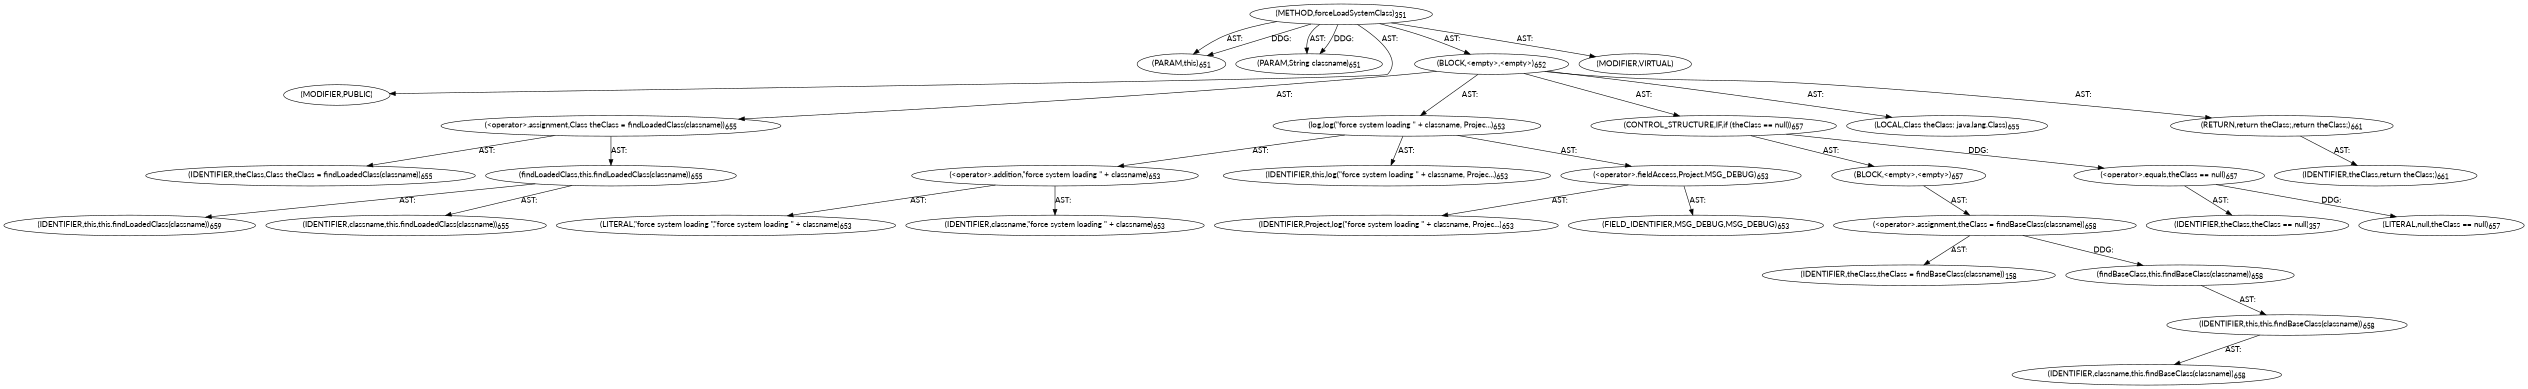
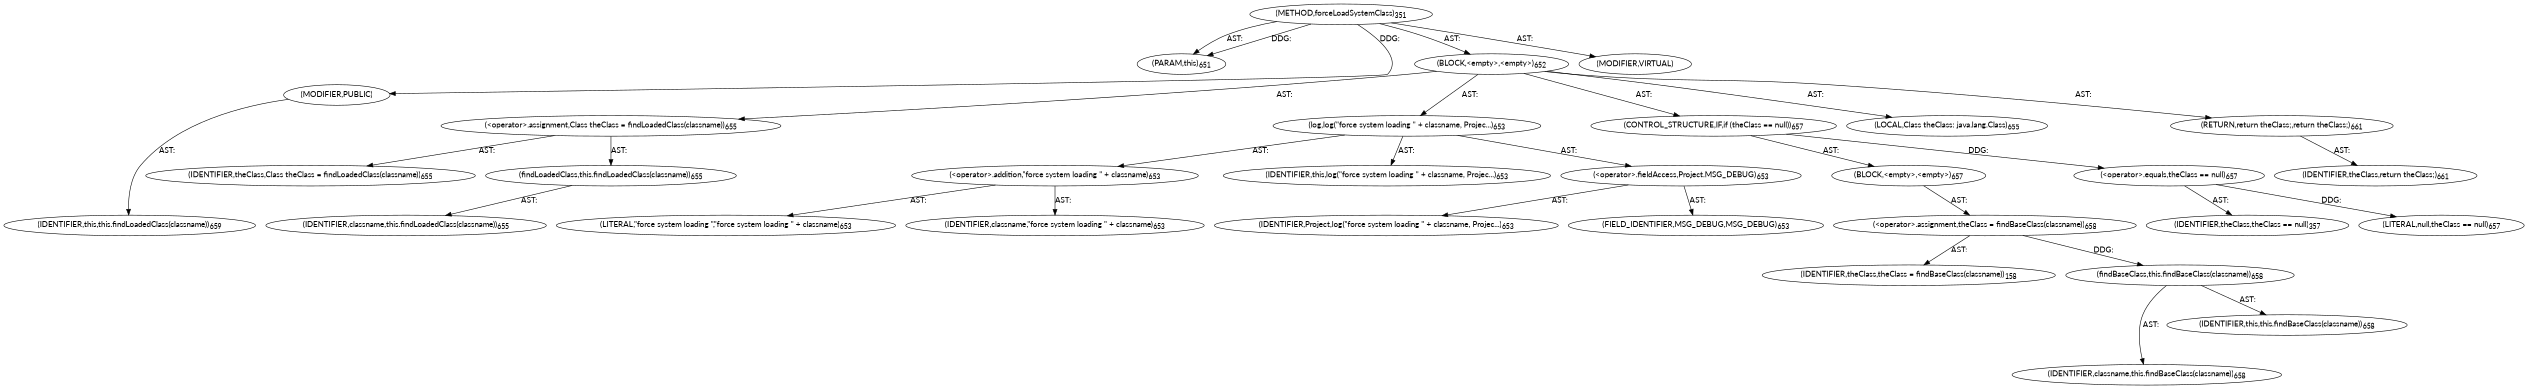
(1391, 39) -> (1391, 39)
(1309, 64) -> none
(373, 200) -> (188, 129)
(2220, 349) -> (2142, 318)
